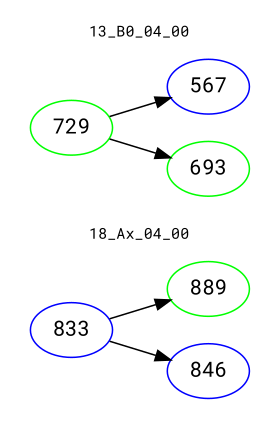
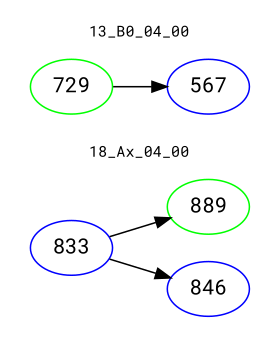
(208, 169) -> none
